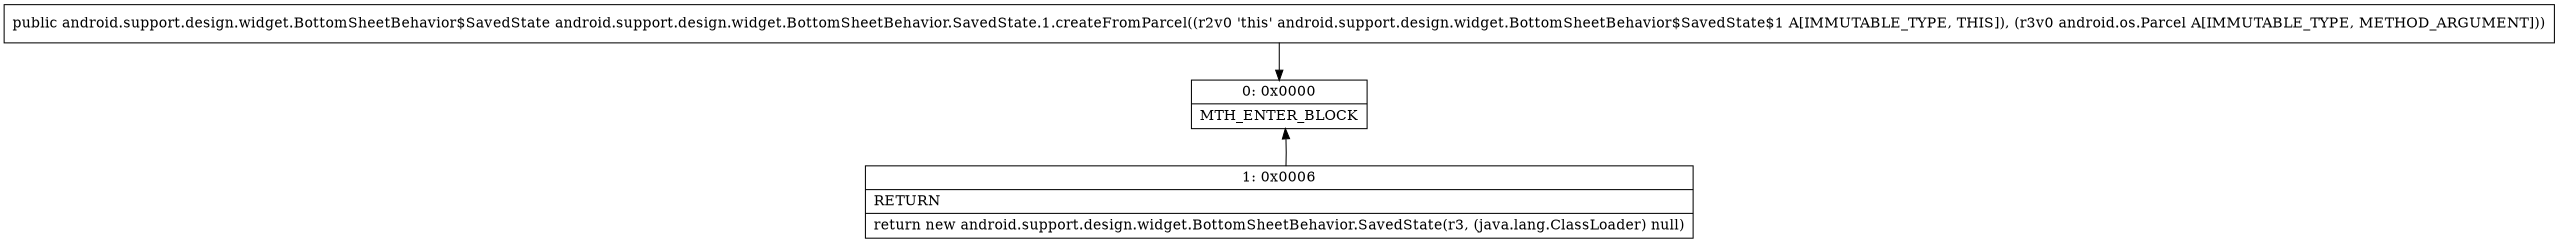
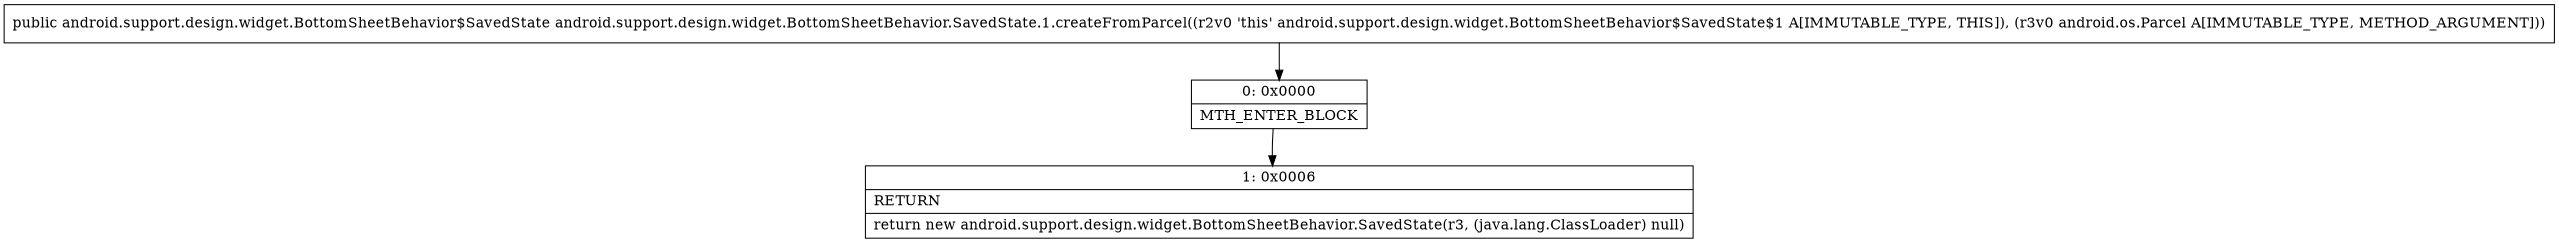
(1286, 153) -> (1272, 142)
